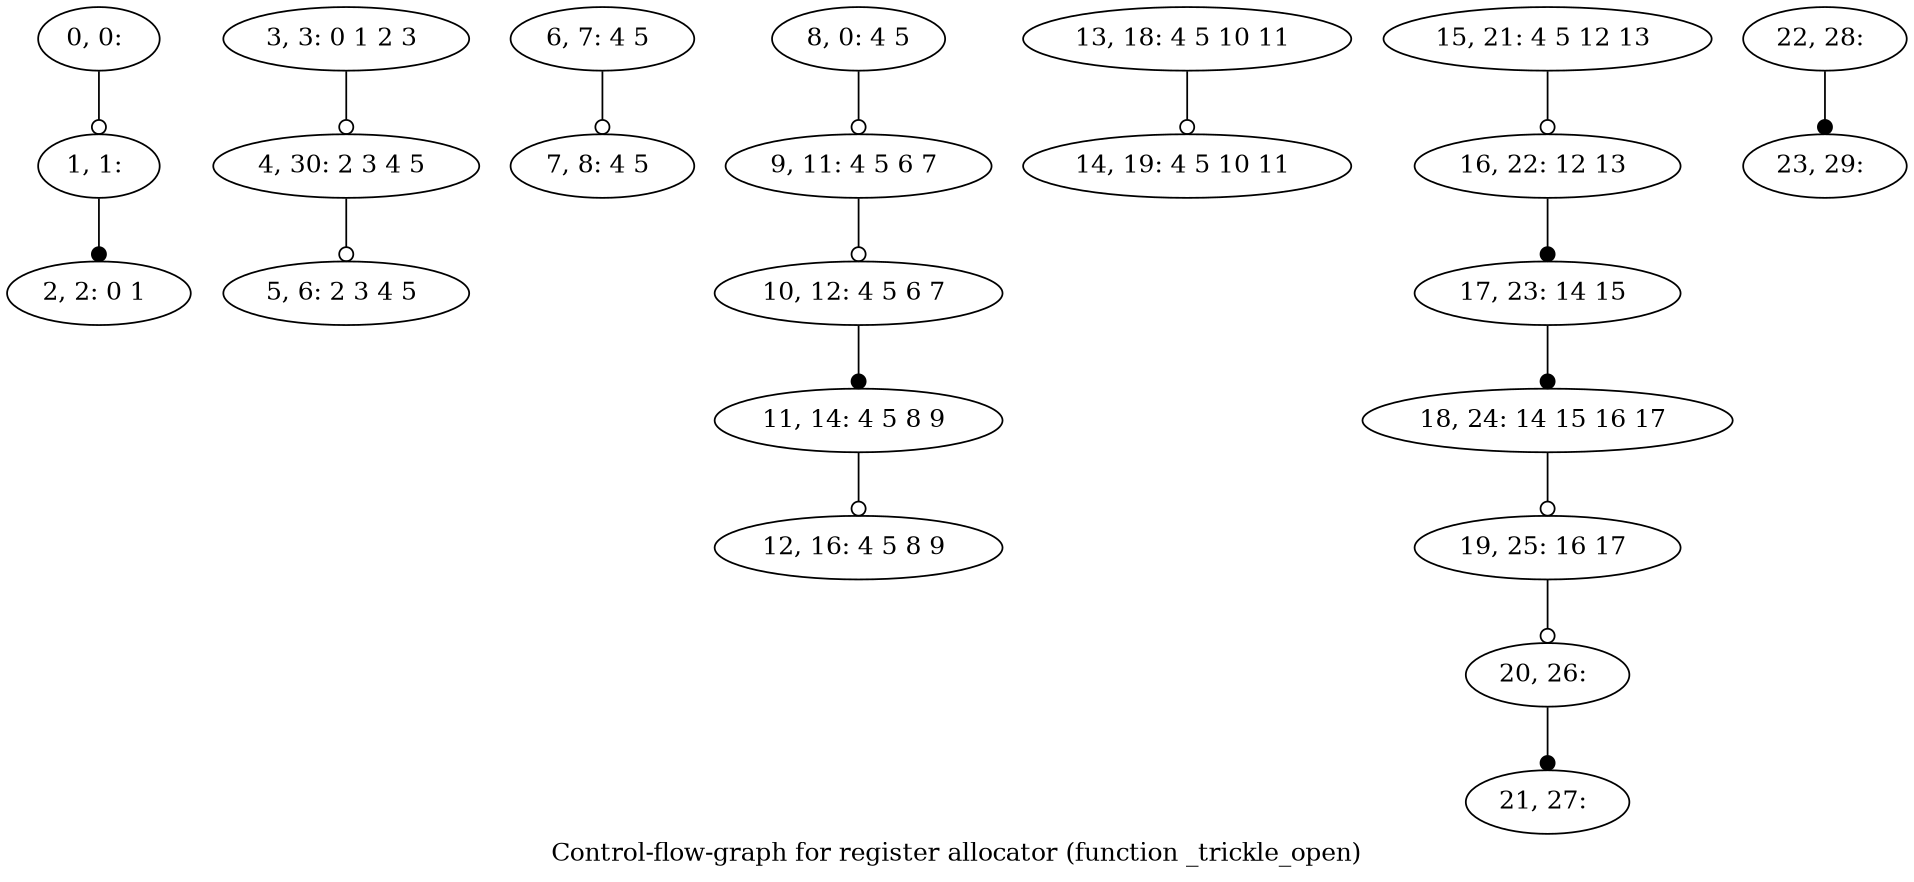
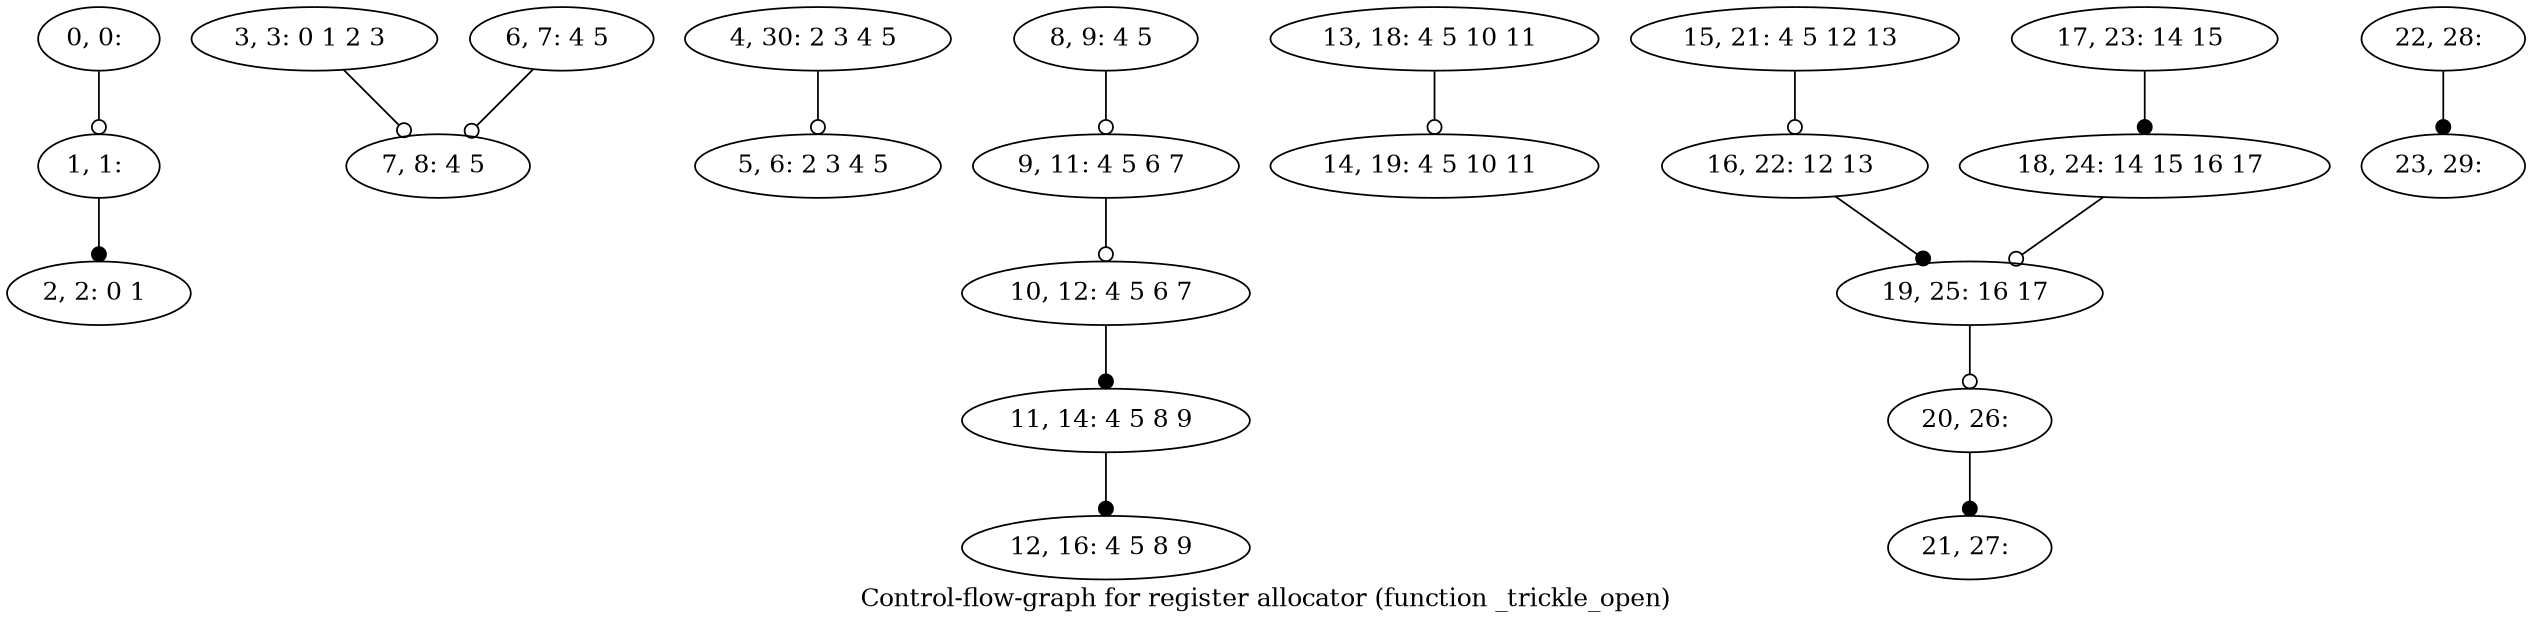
(859, 39) -> (1106, 39)
(346, 96) -> (371, 98)
(1548, 223) -> (1876, 225)
(859, 477) -> (1106, 477)
